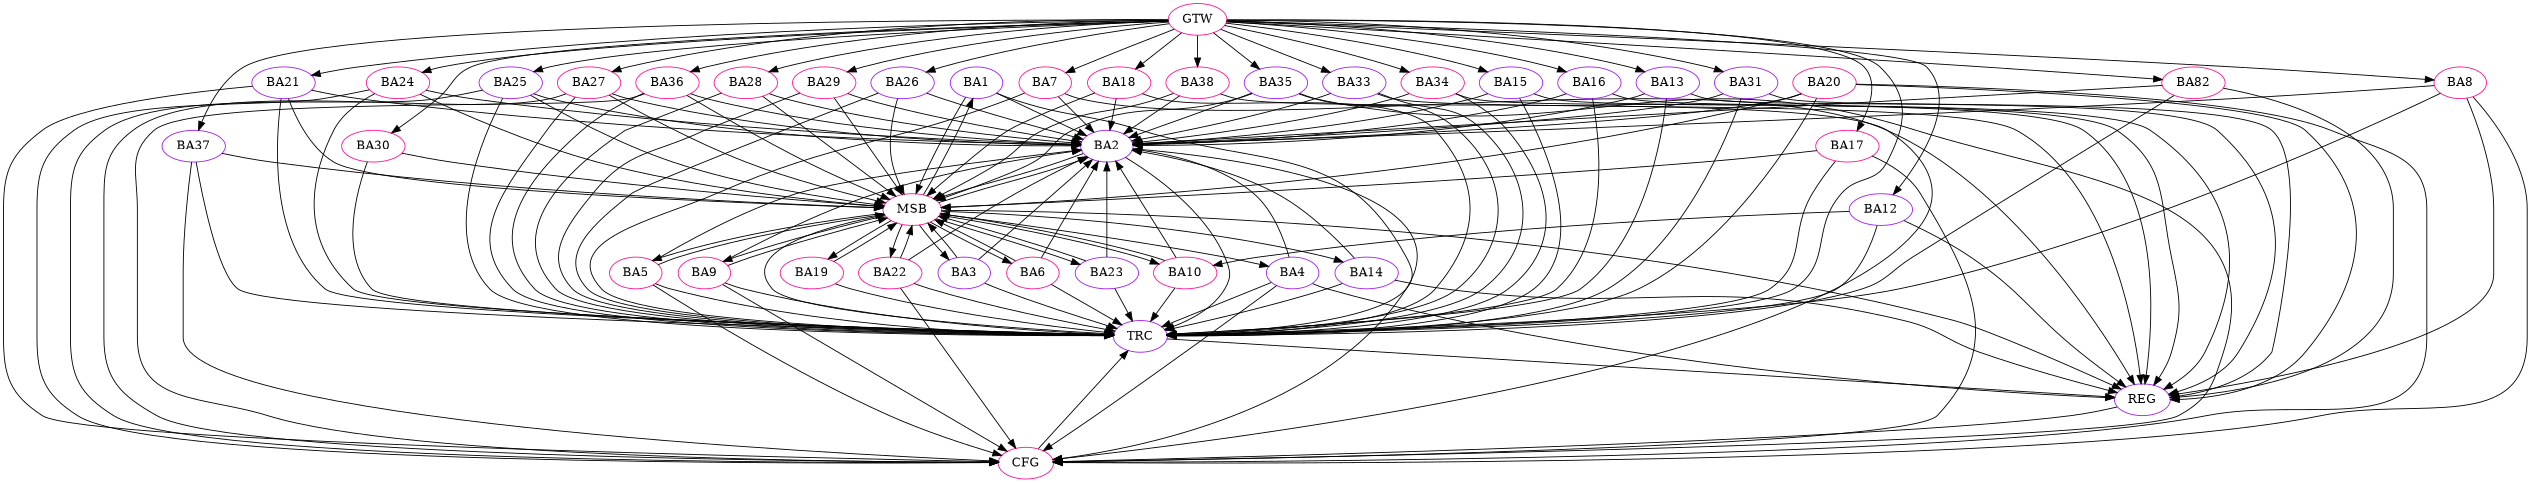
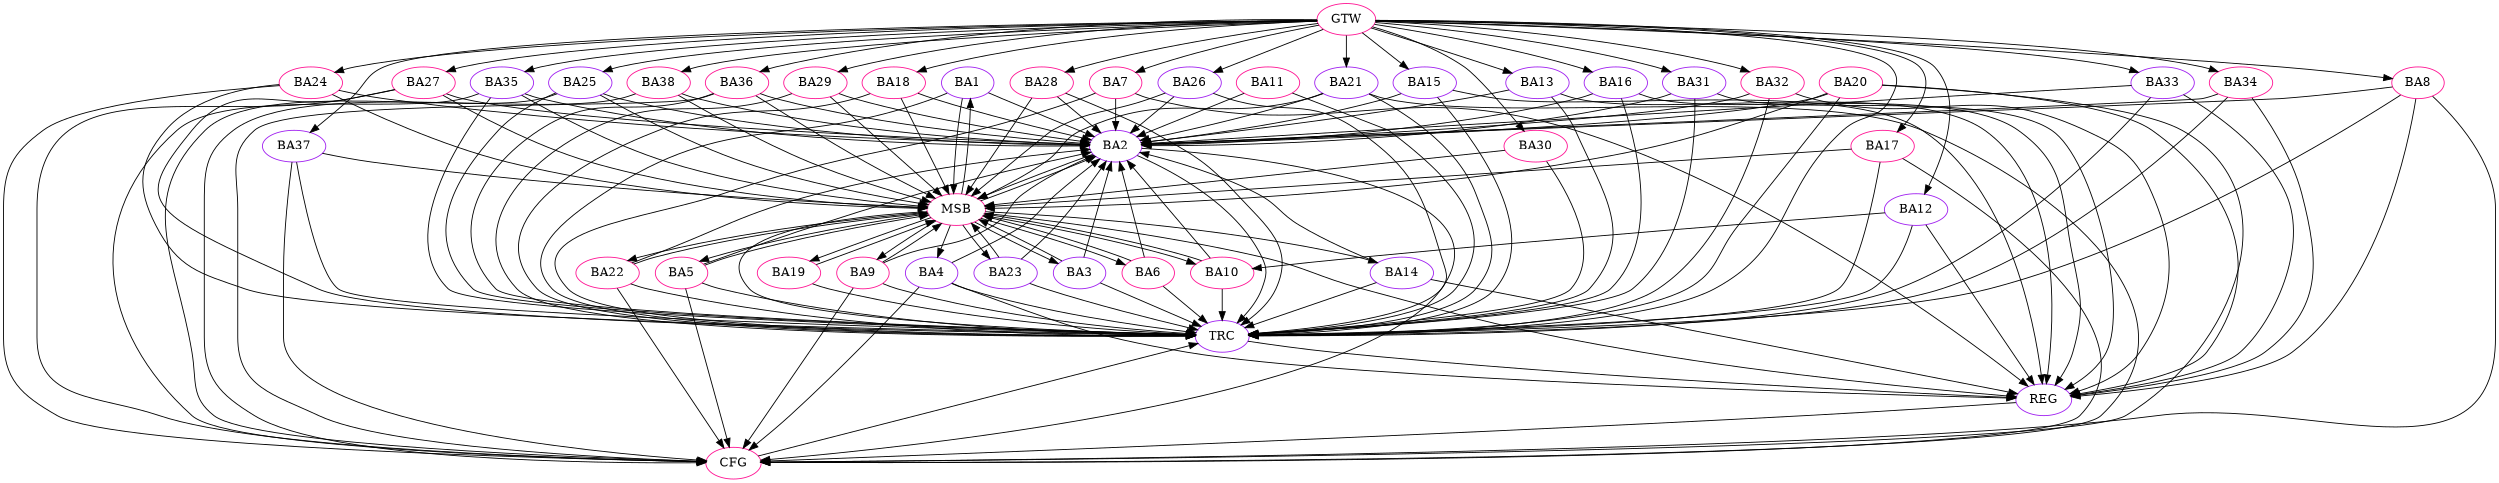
none -> (1268, 83)
(2193, 83) -> (1773, 83)
